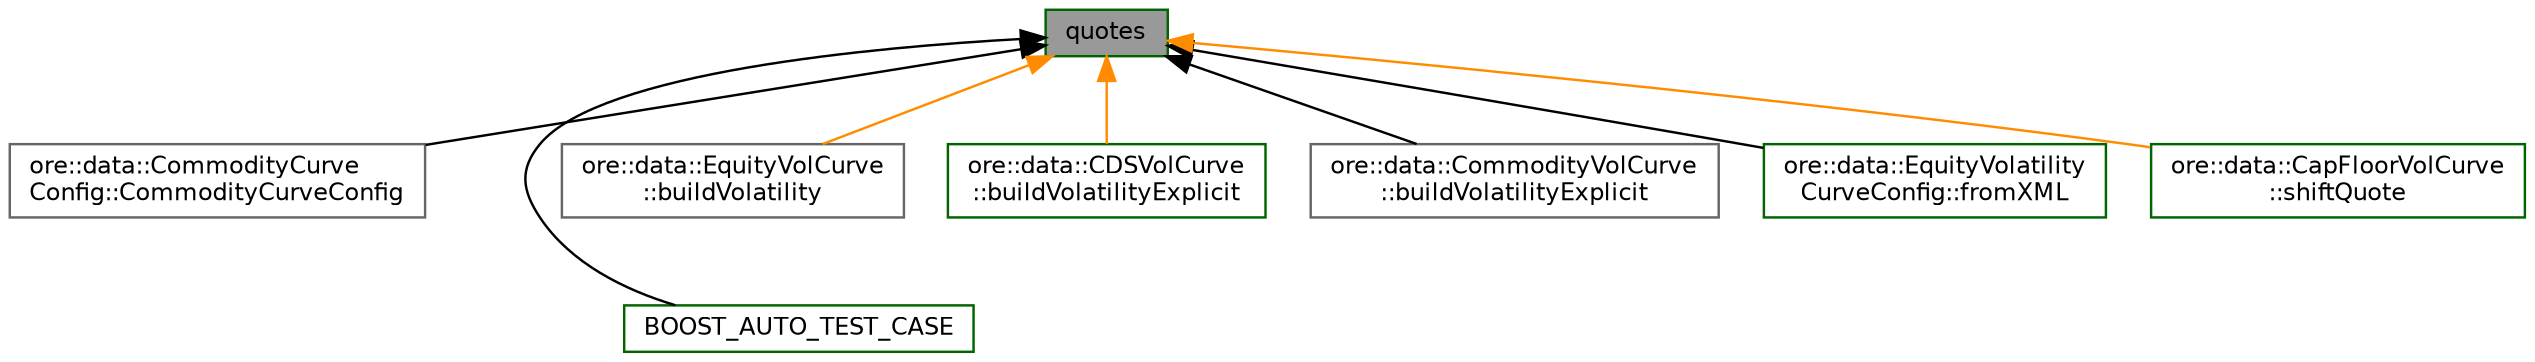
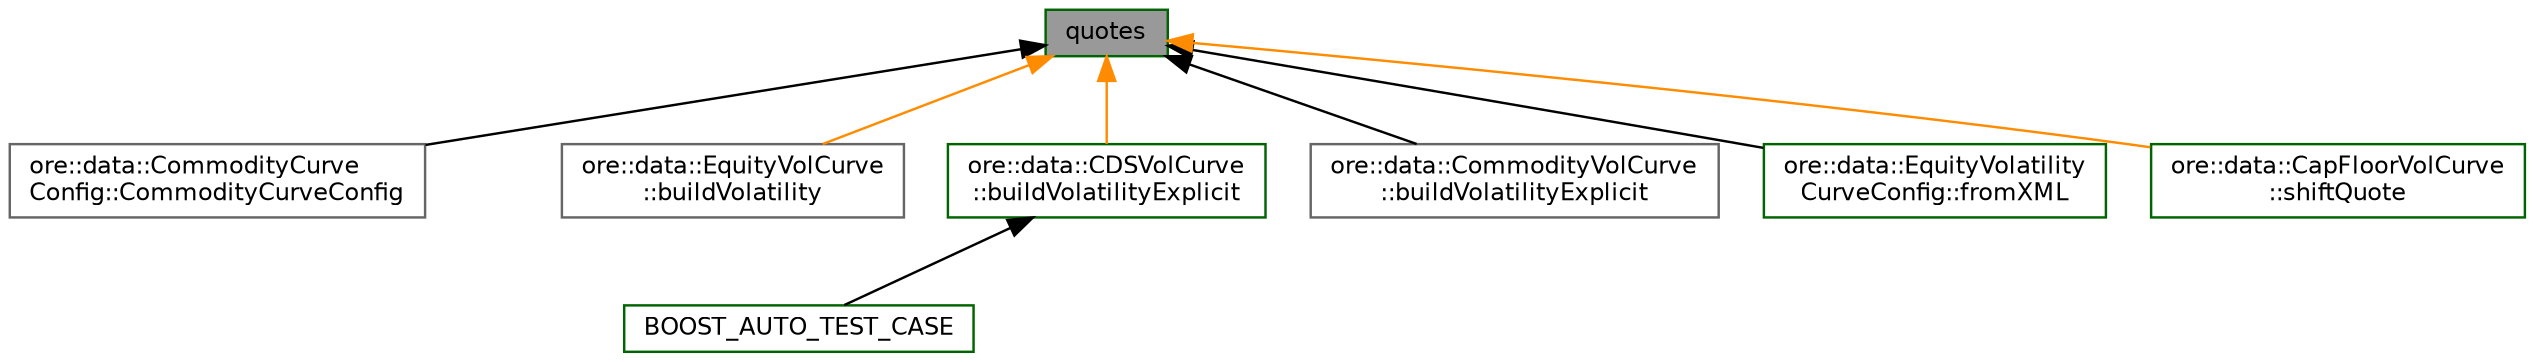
(653, 89) -> (928, 266)
